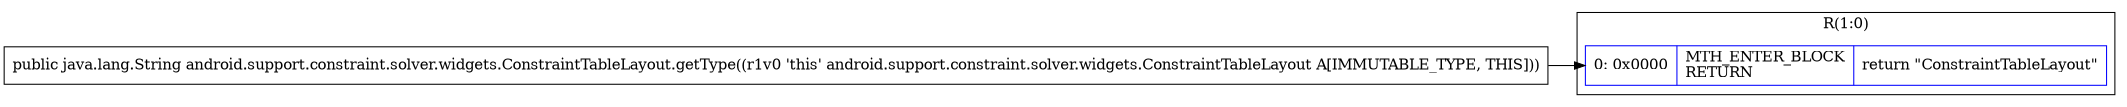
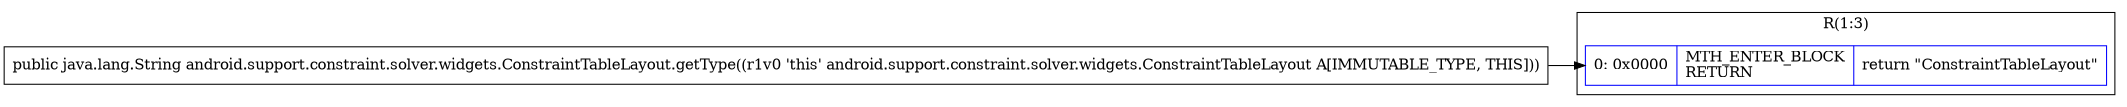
(1846, 24) -> (1846, 24)
